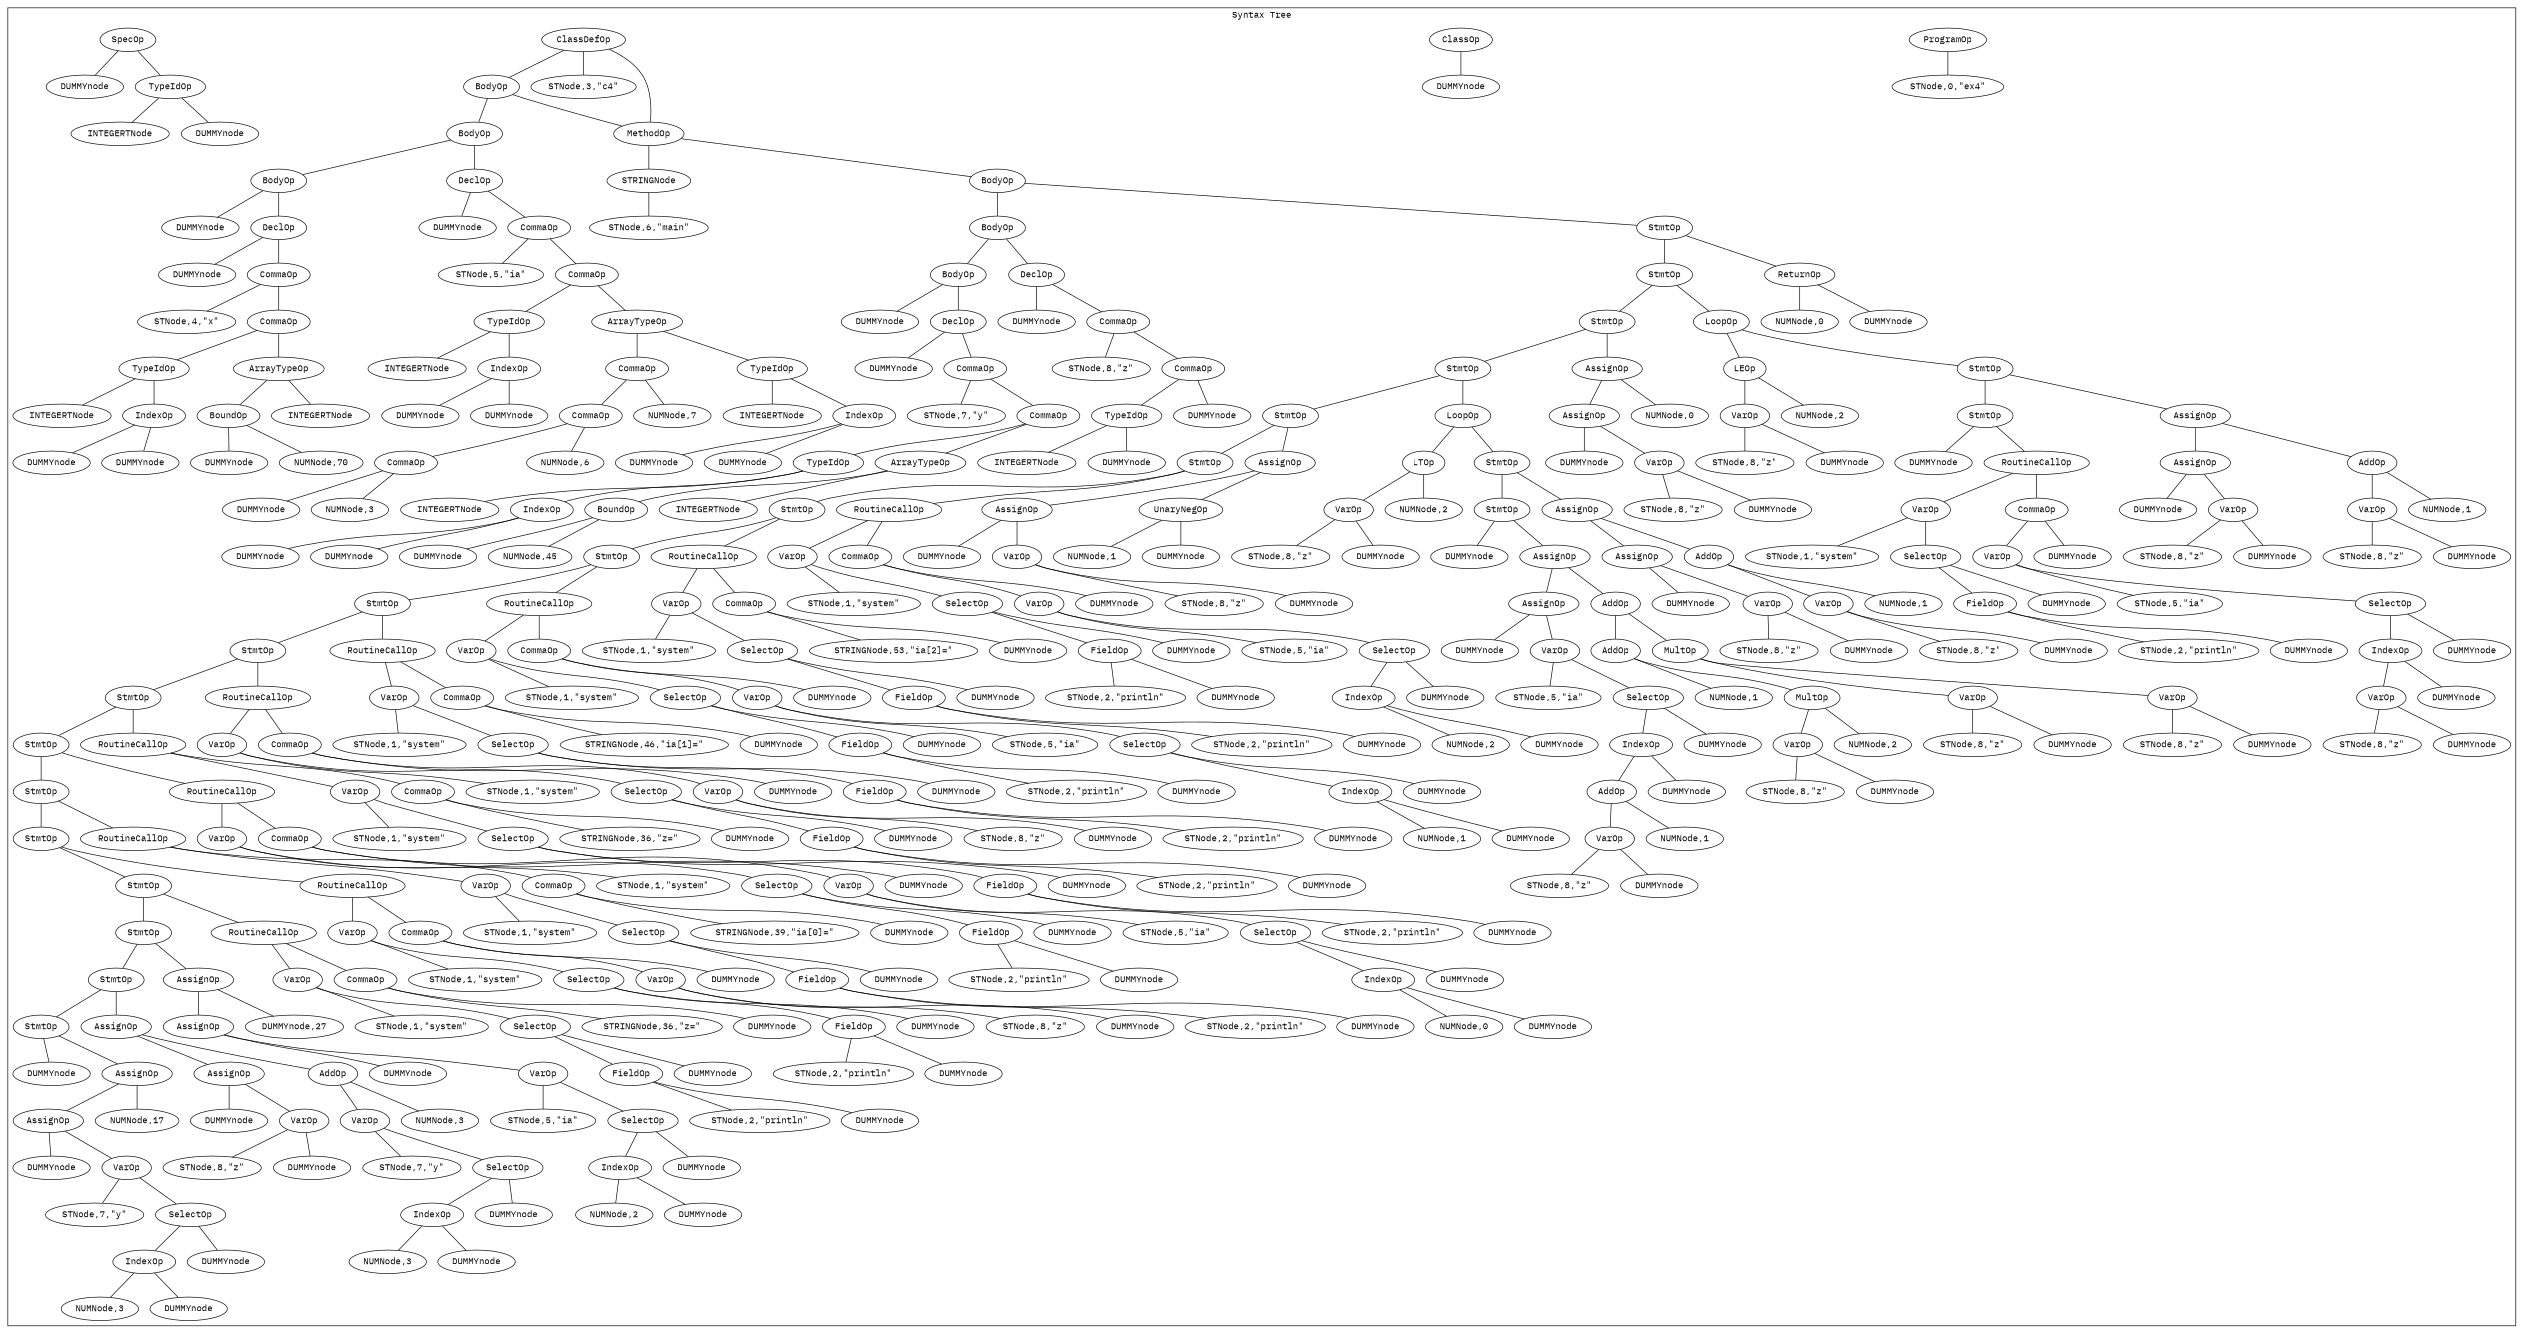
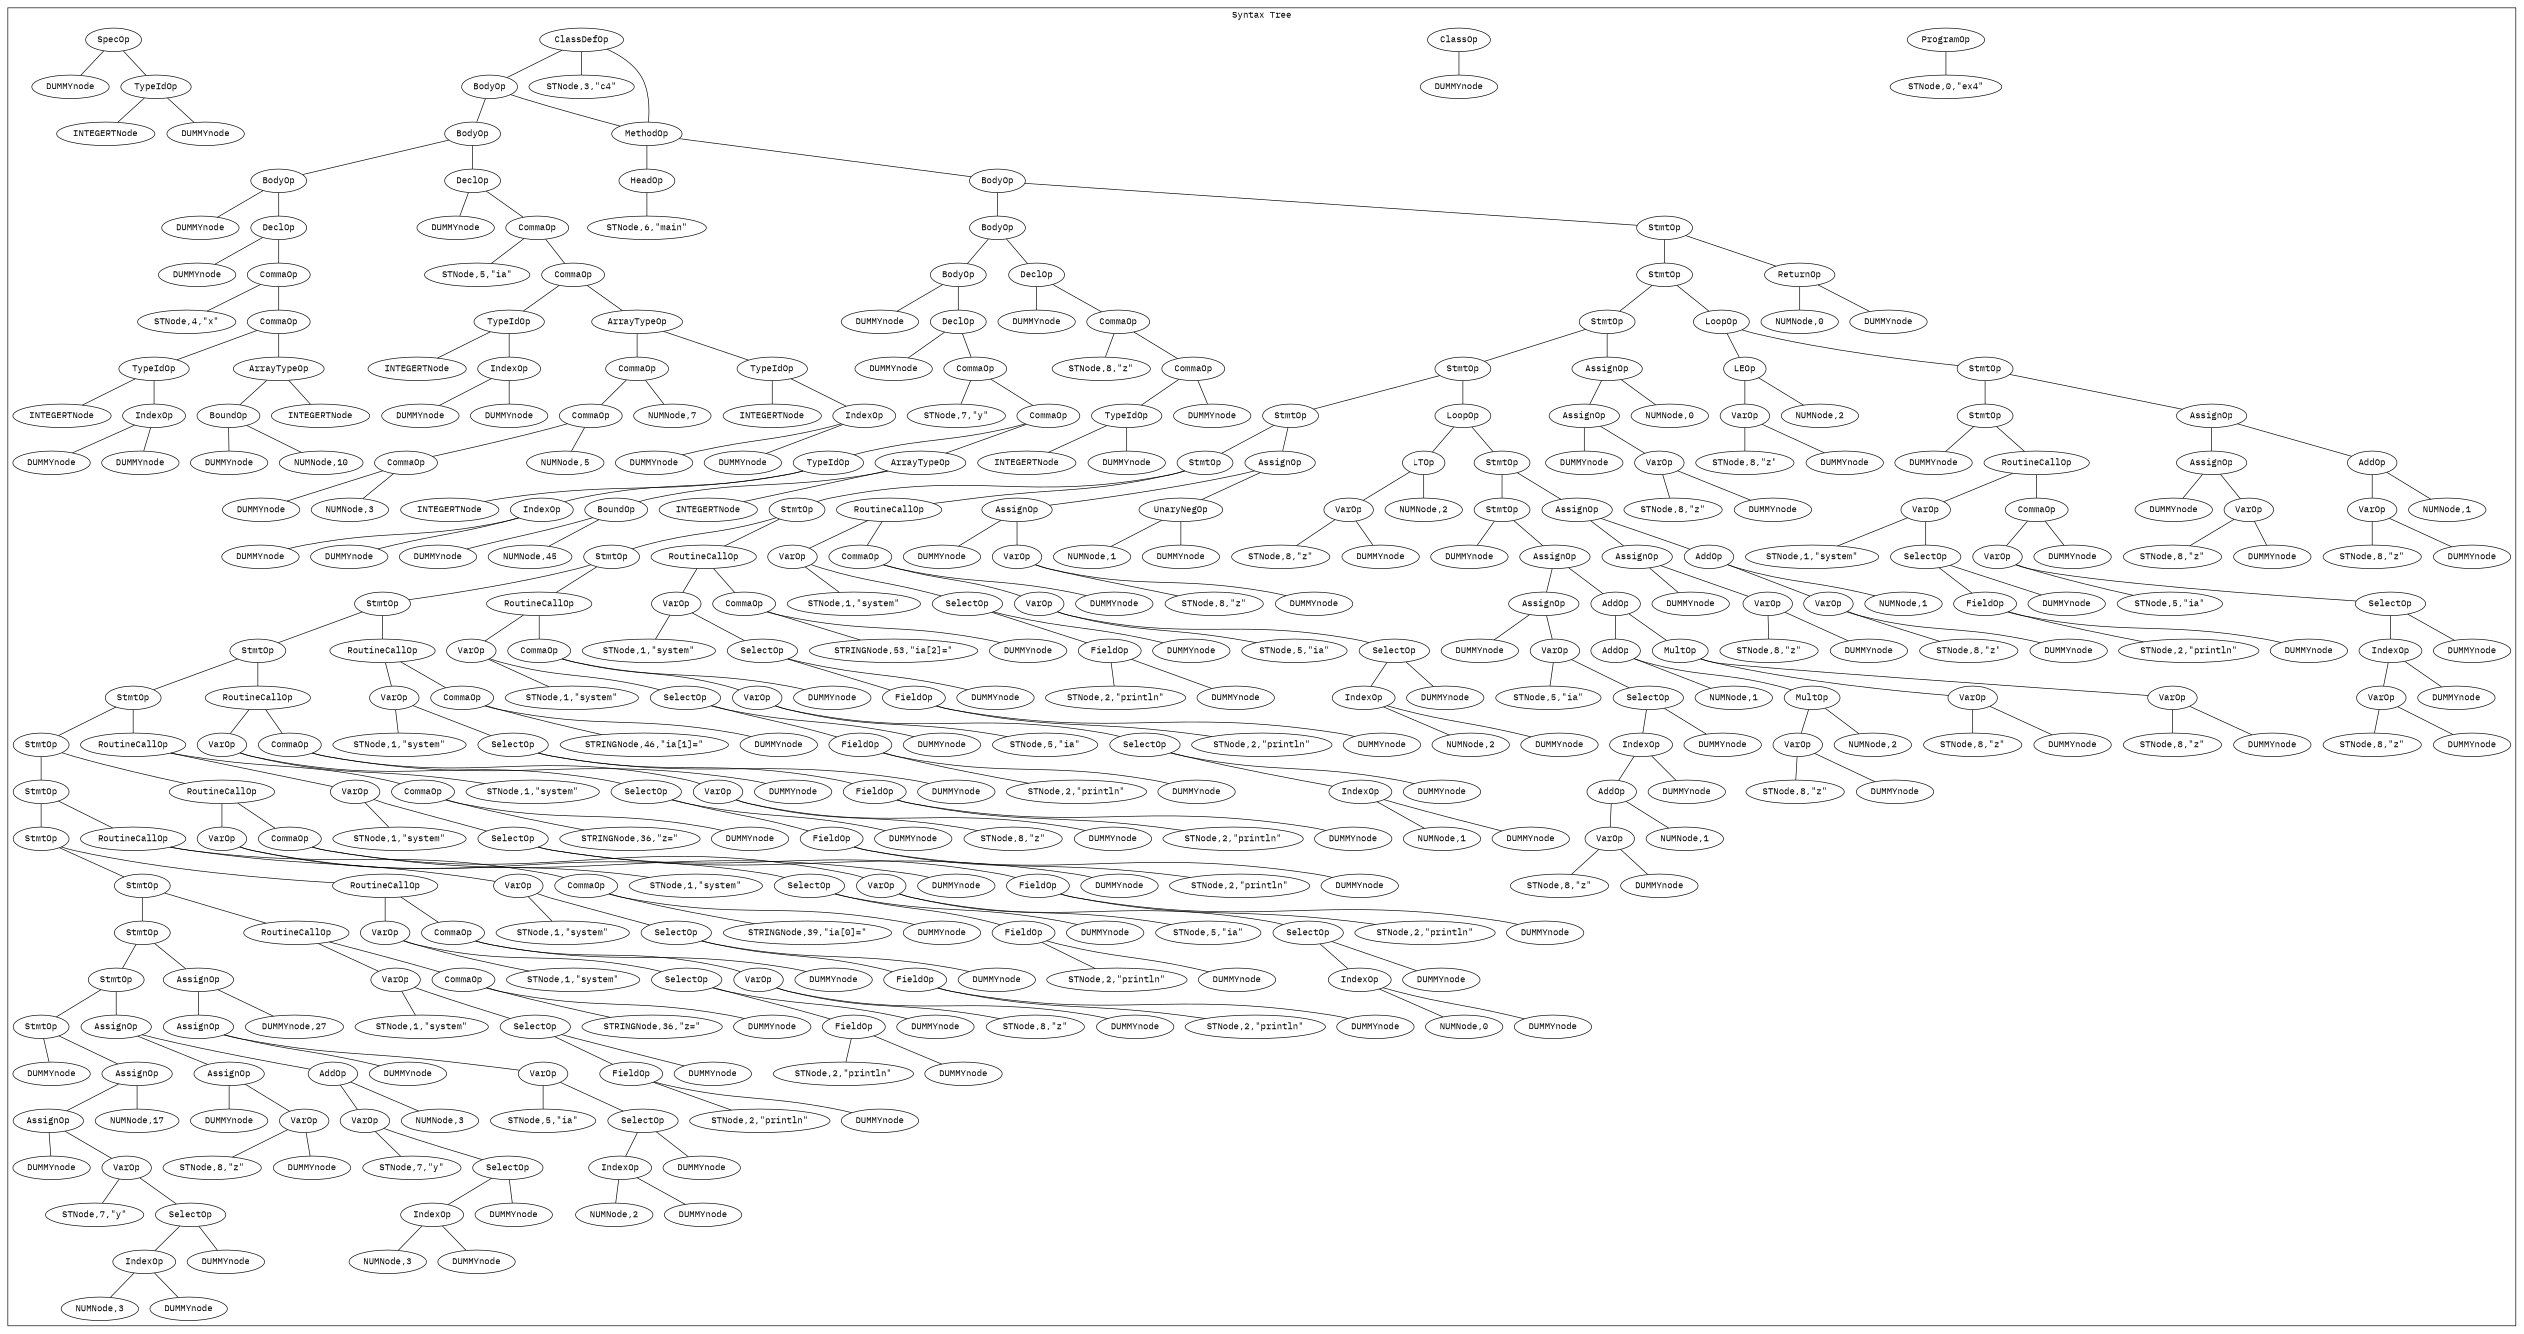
(649, 181) -> (647, 181)
(321, 463) -> (321, 463)
(565, 463) -> (565, 463)
